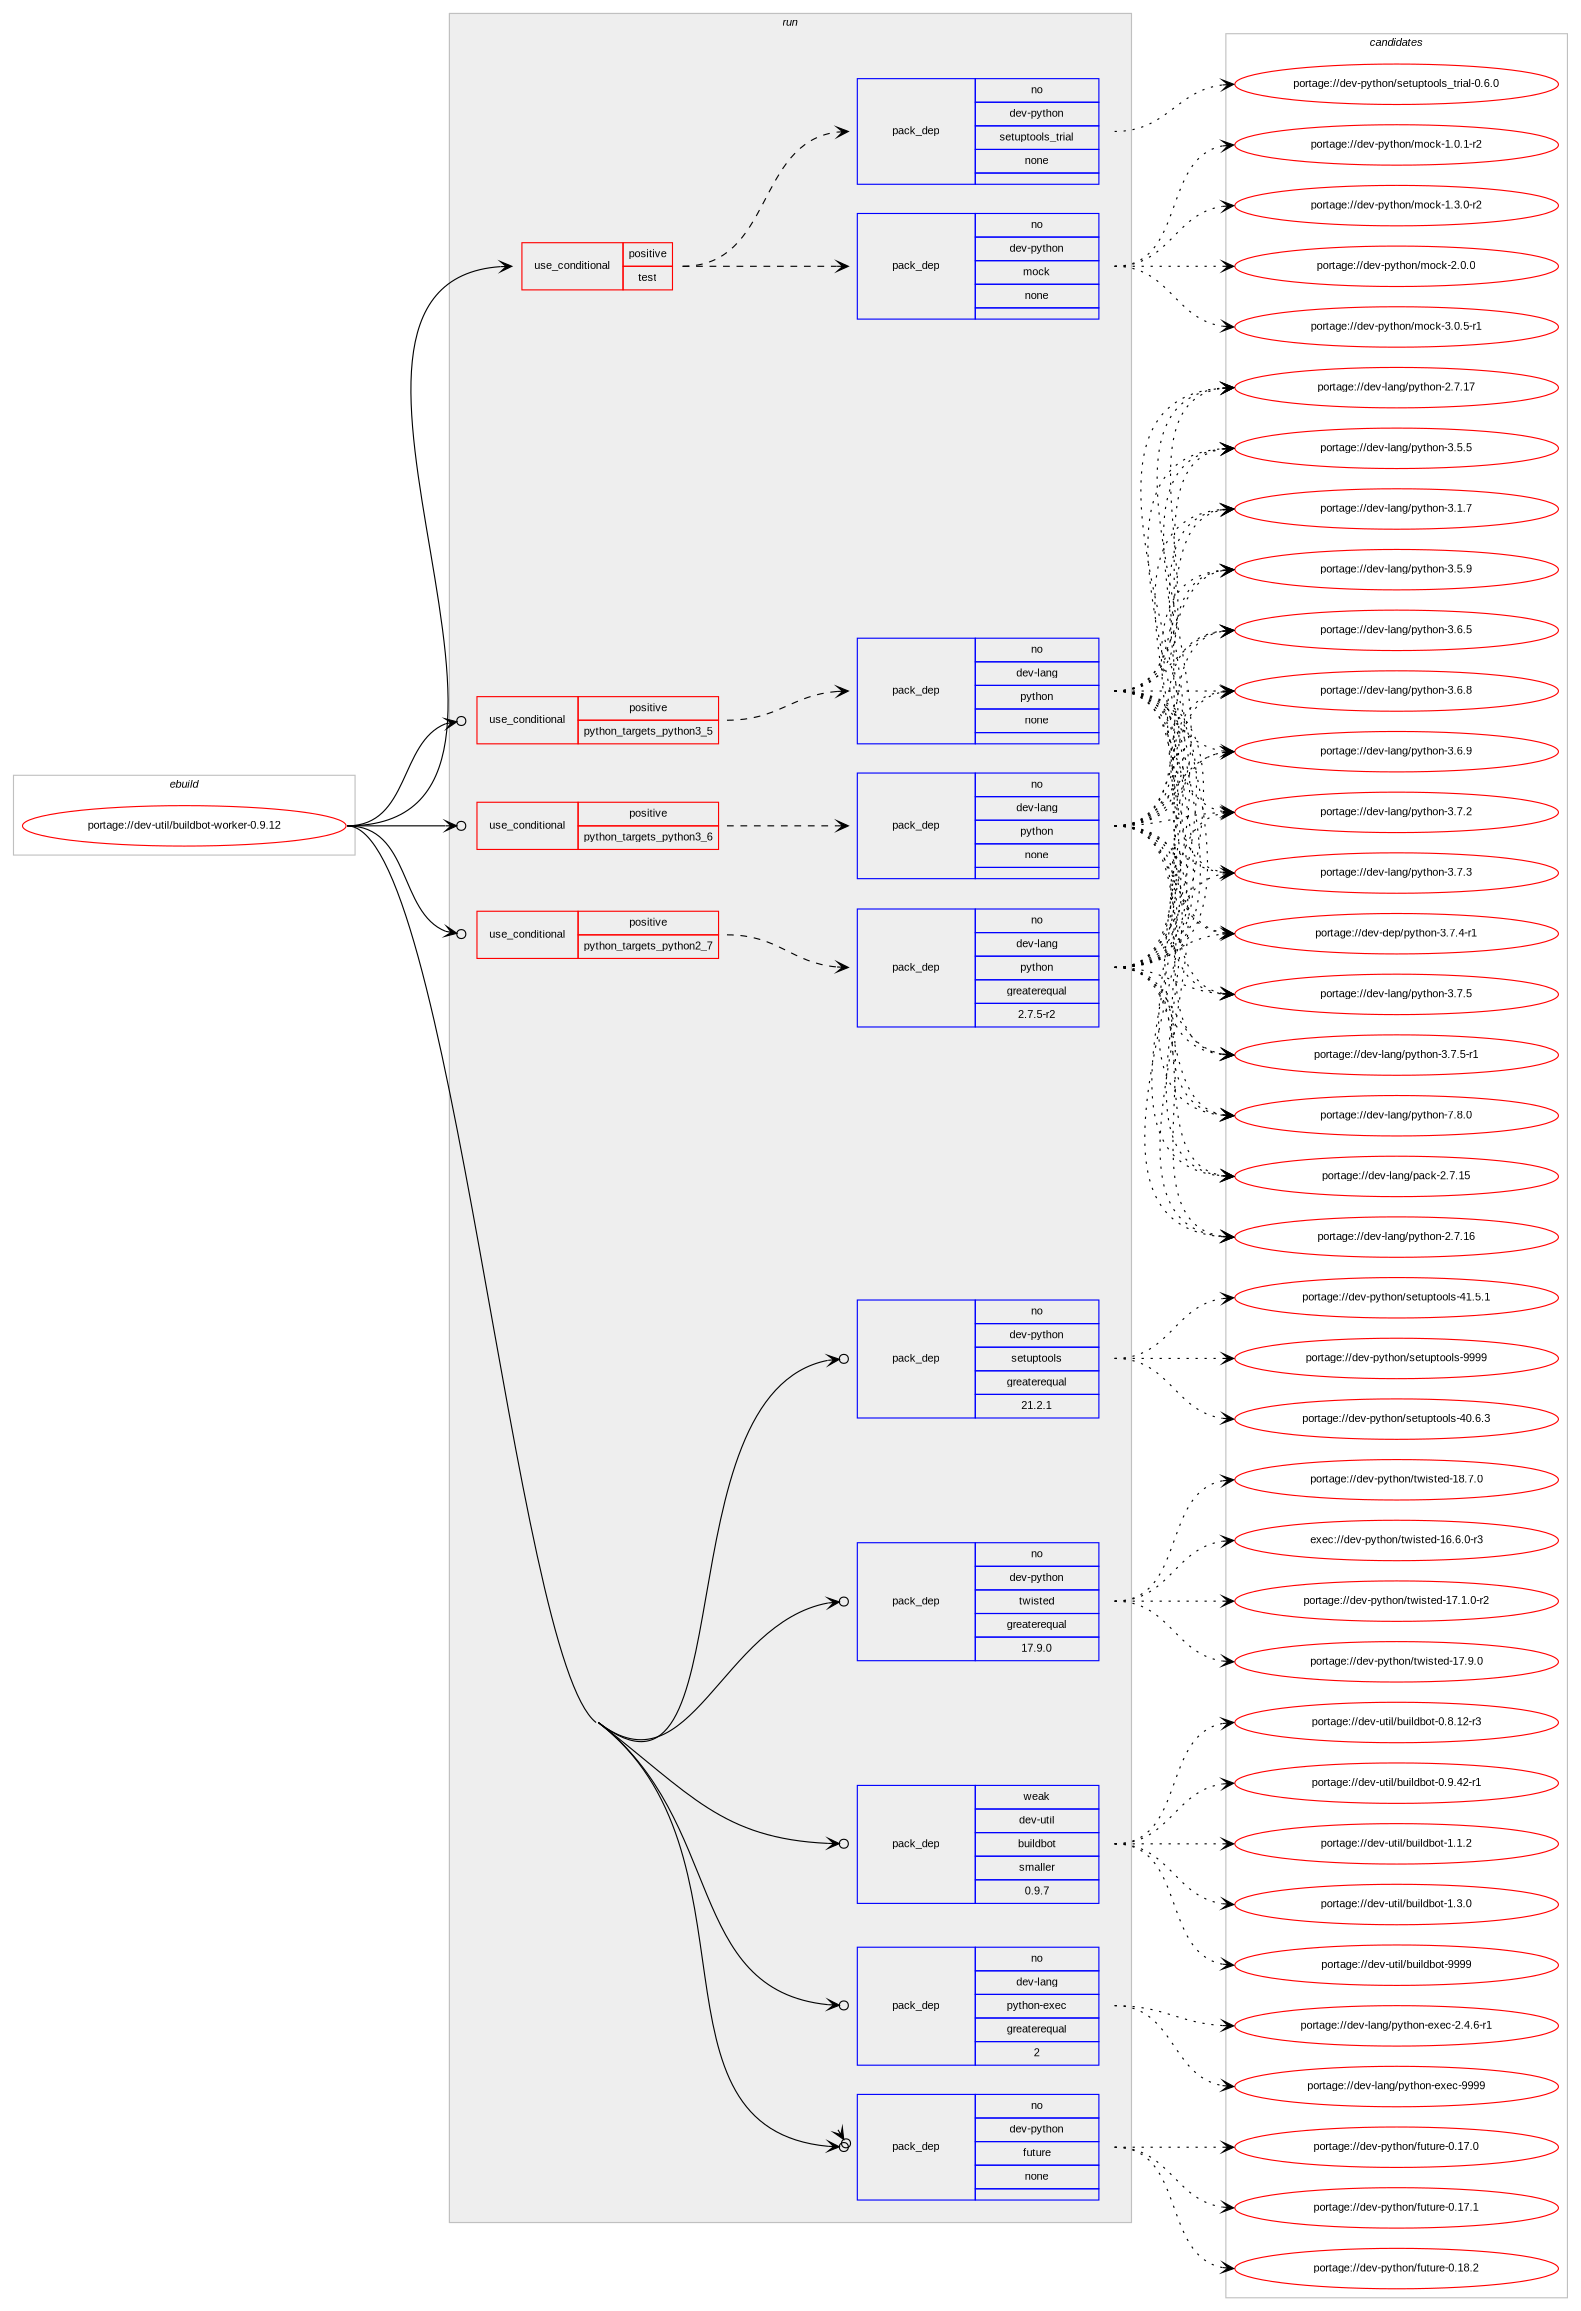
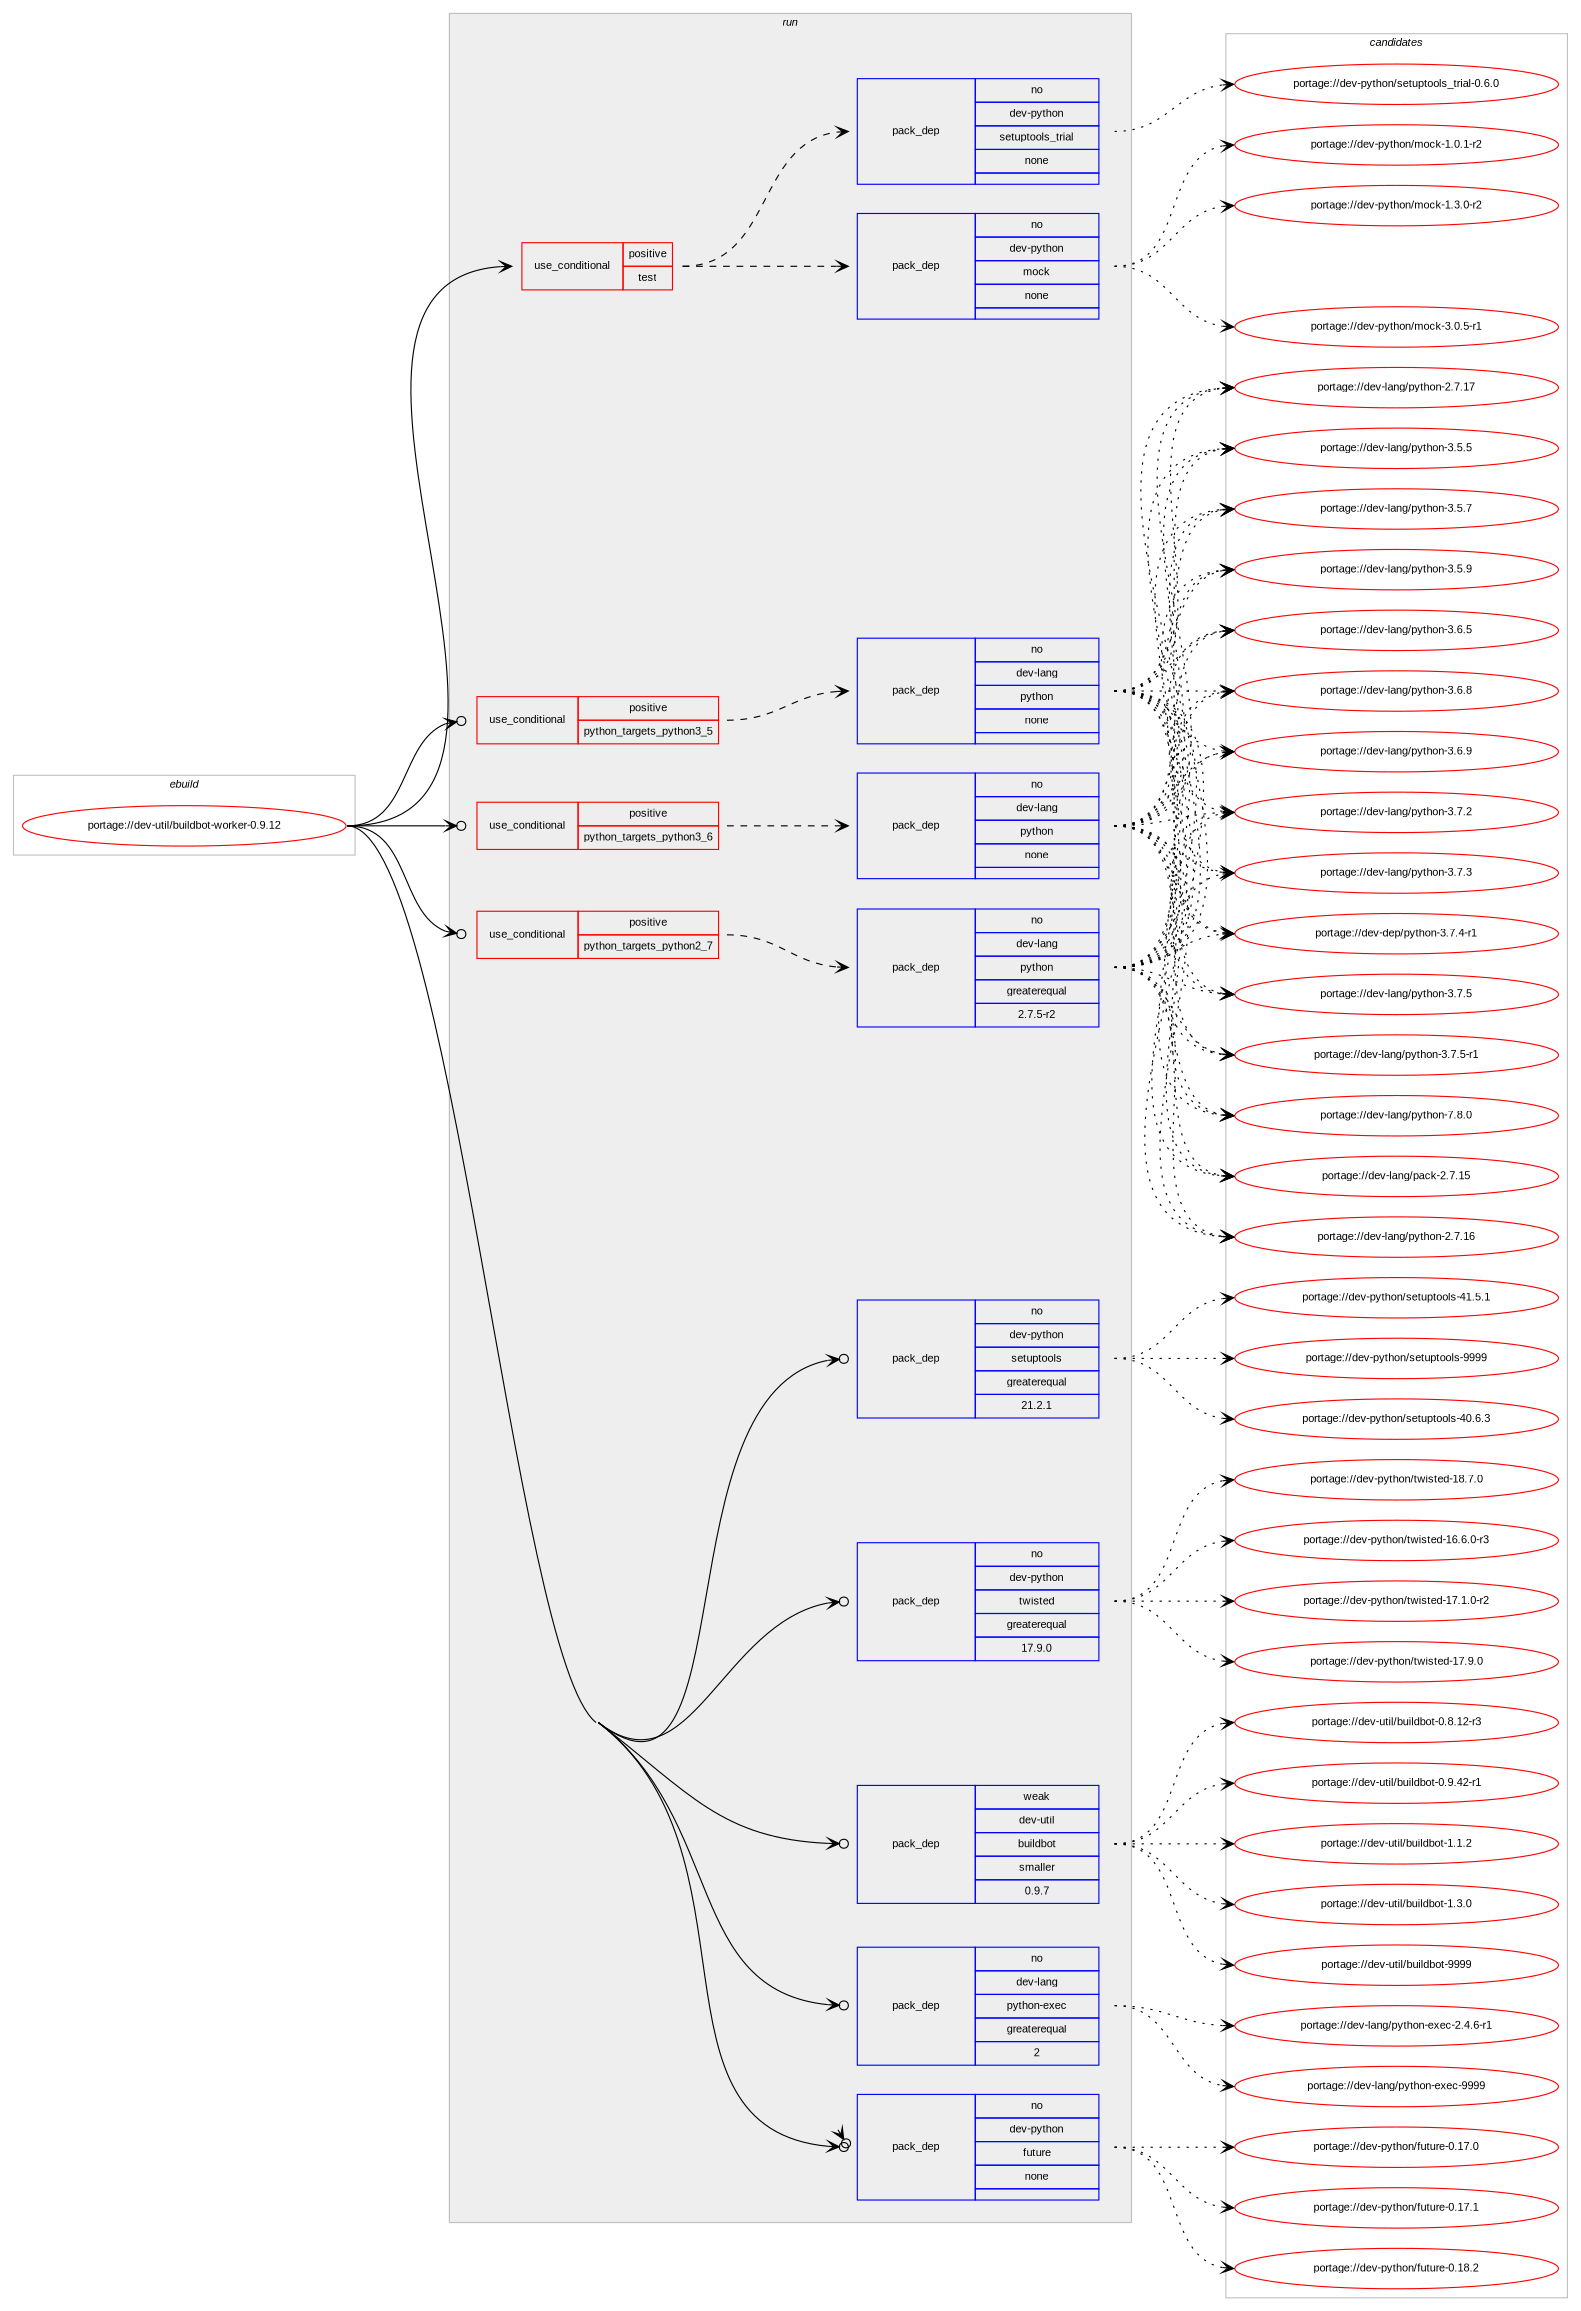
(1397, 266) -> none
(1397, 509) -> (1397, 509)
(1397, 1540) -> (1397, 1540)
